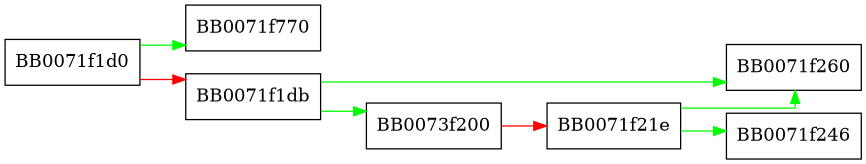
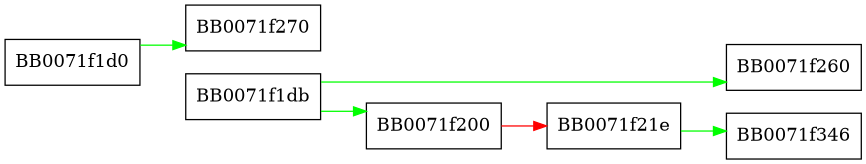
(253, 28) -> (253, 28)
(157, 80) -> none
(740, 108) -> none
(434, 126) -> (434, 126)
(794, 136) -> (794, 136)
